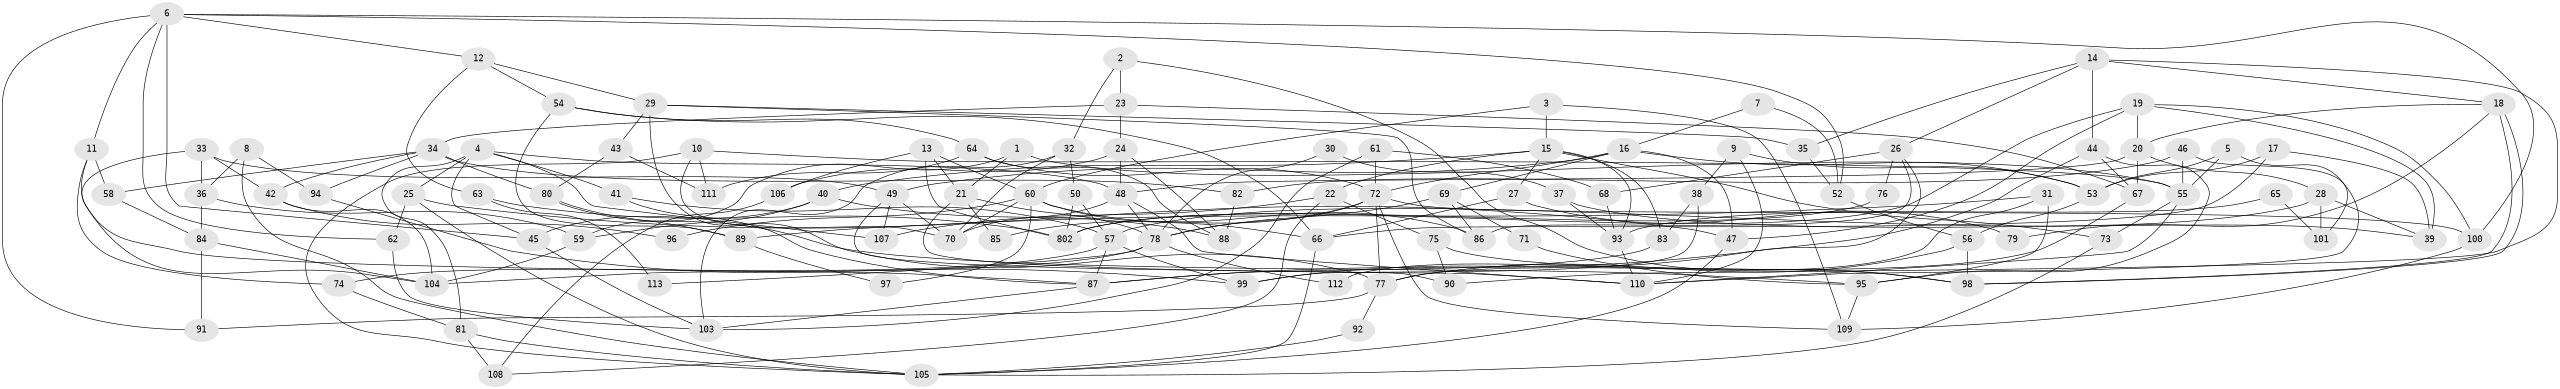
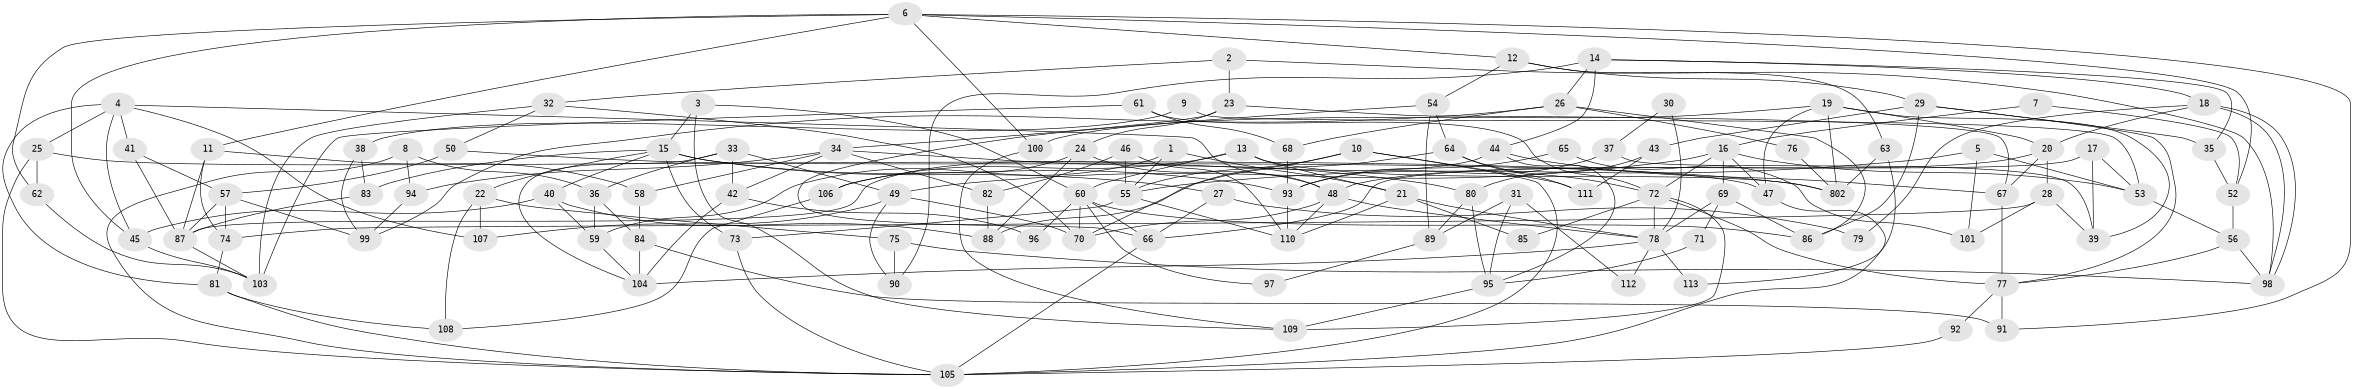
(2195, 215) -> none
(1715, 217) -> (1094, 224)
(1747, 257) -> none
